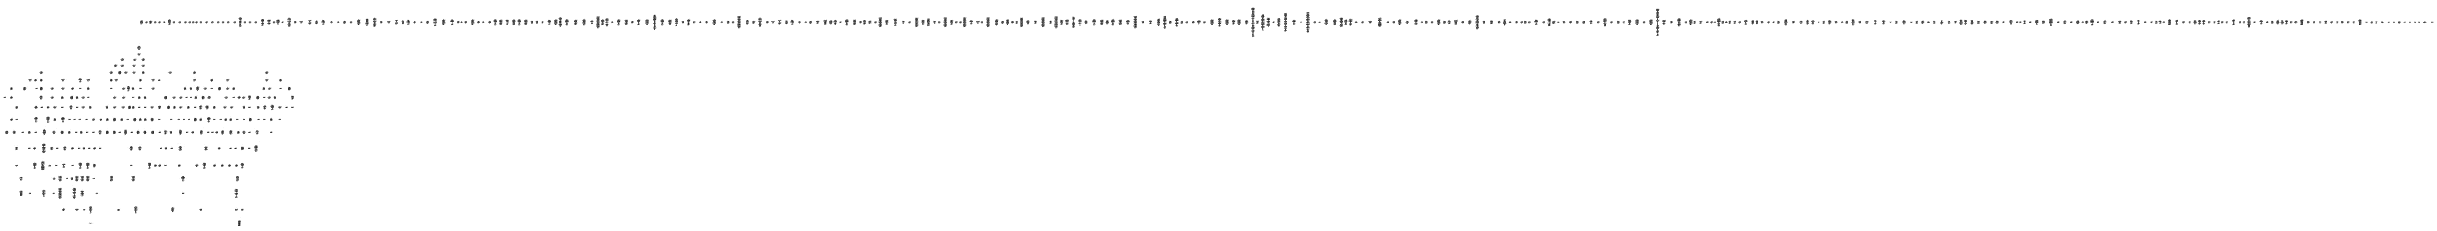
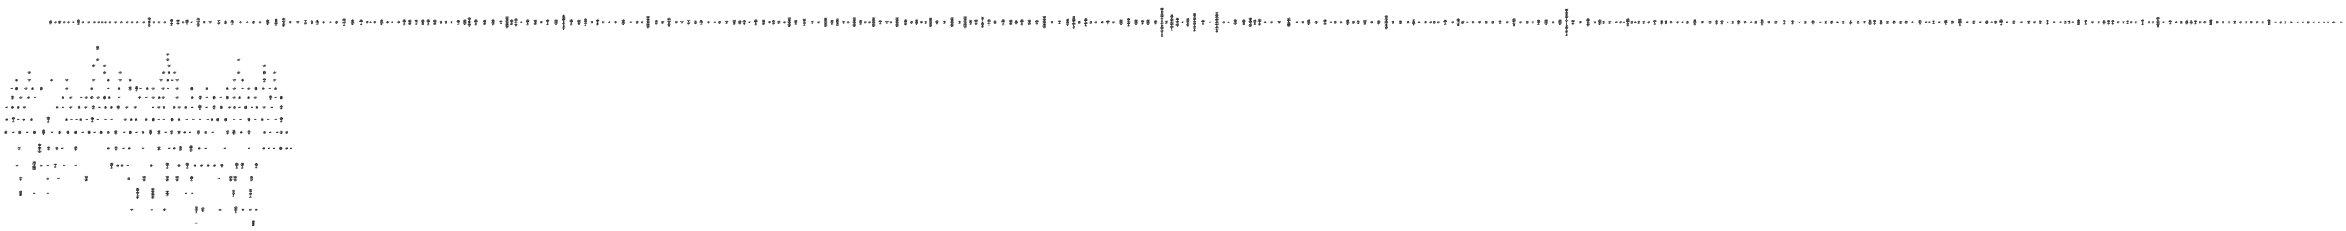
(120, 132) -> none
